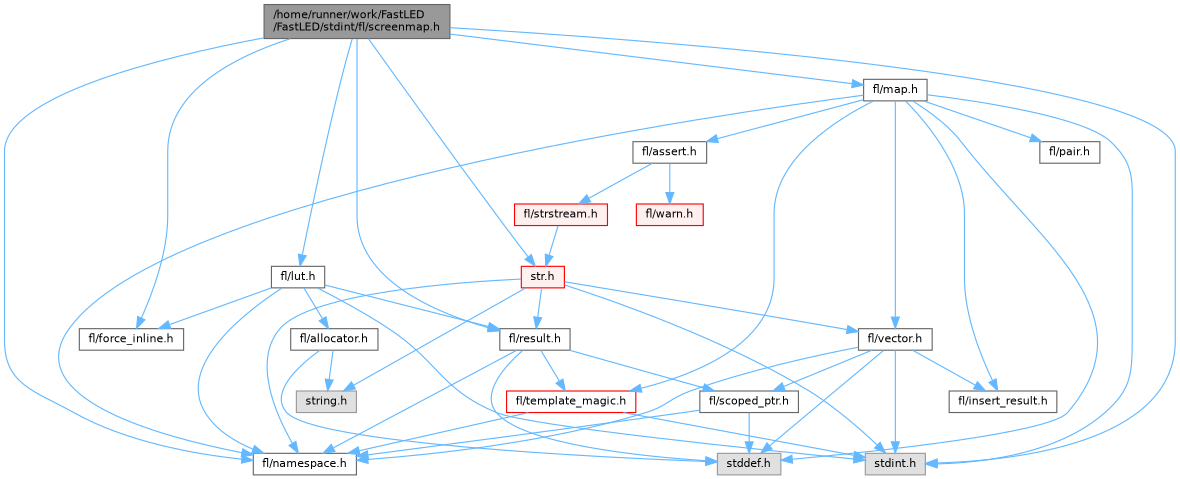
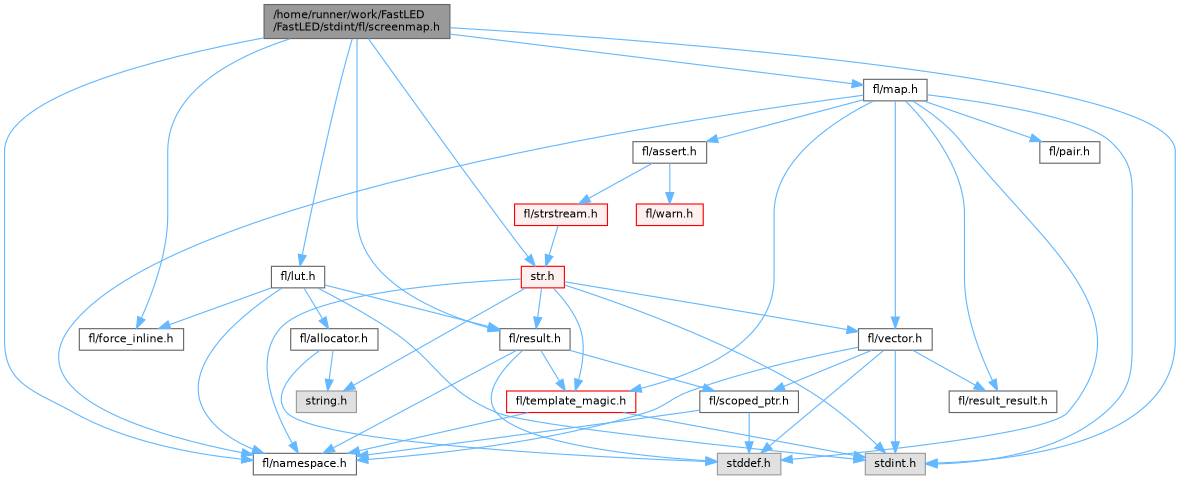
none -> (581, 330)
(1003, 402) -> (1003, 402)
